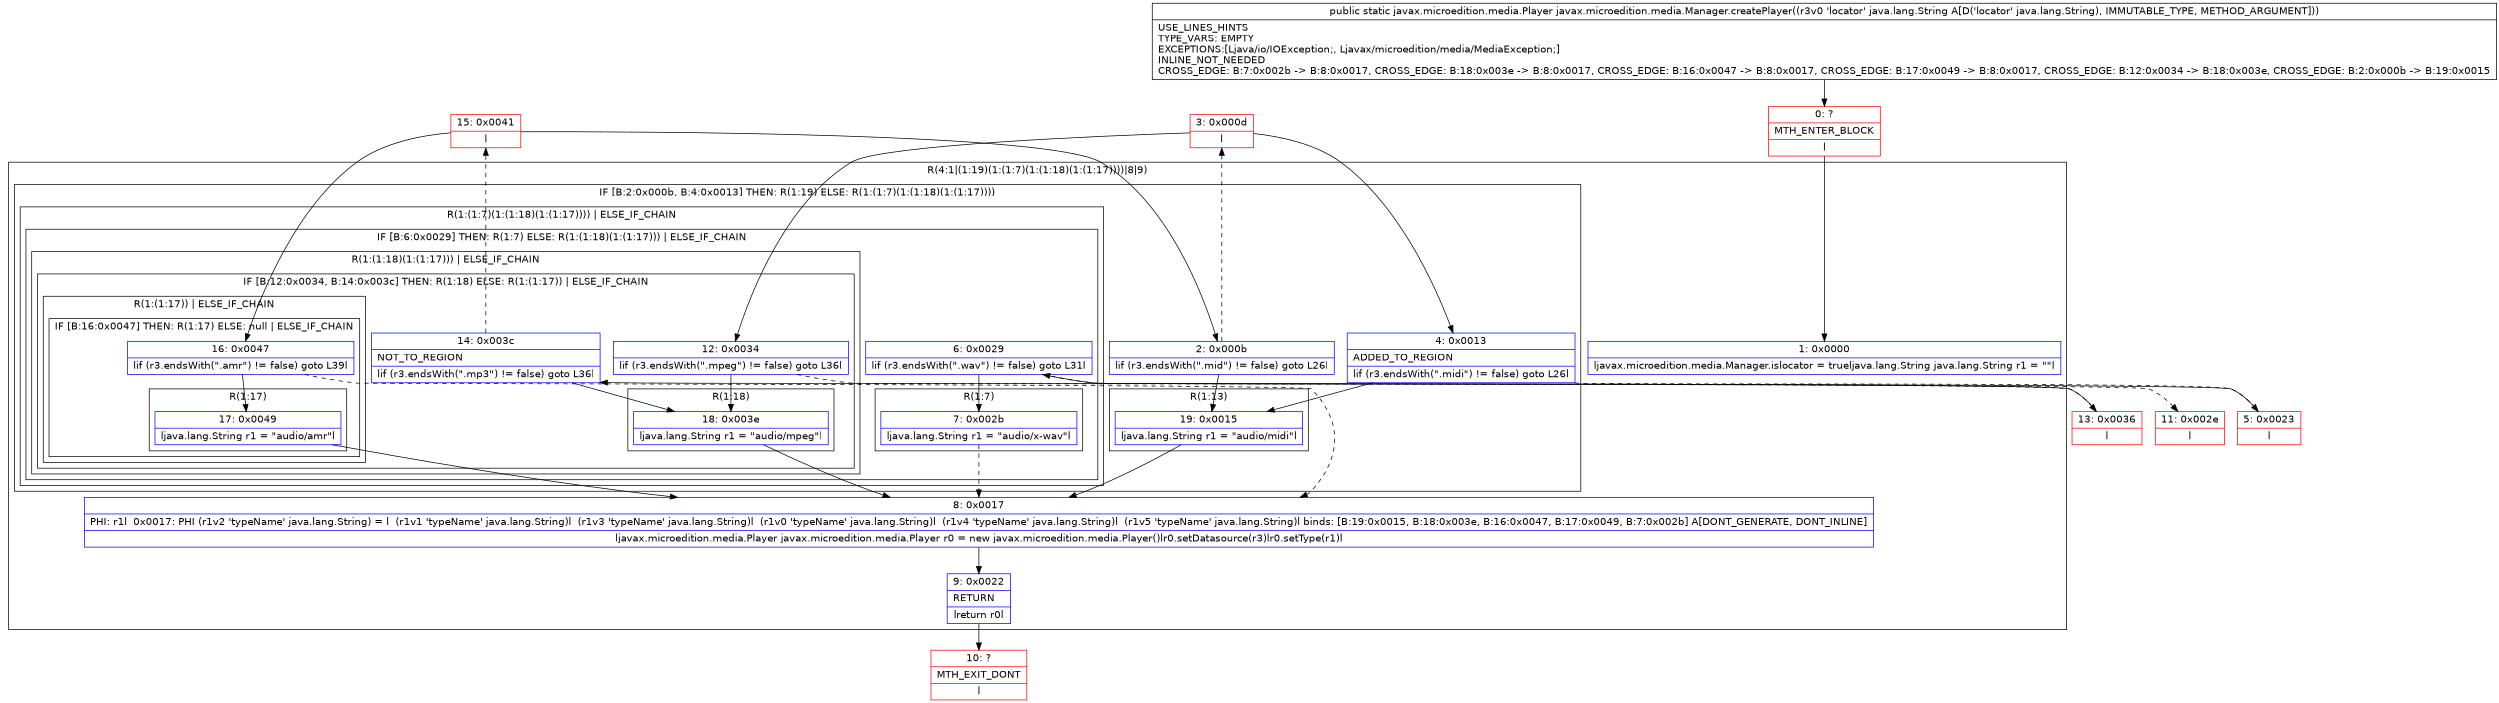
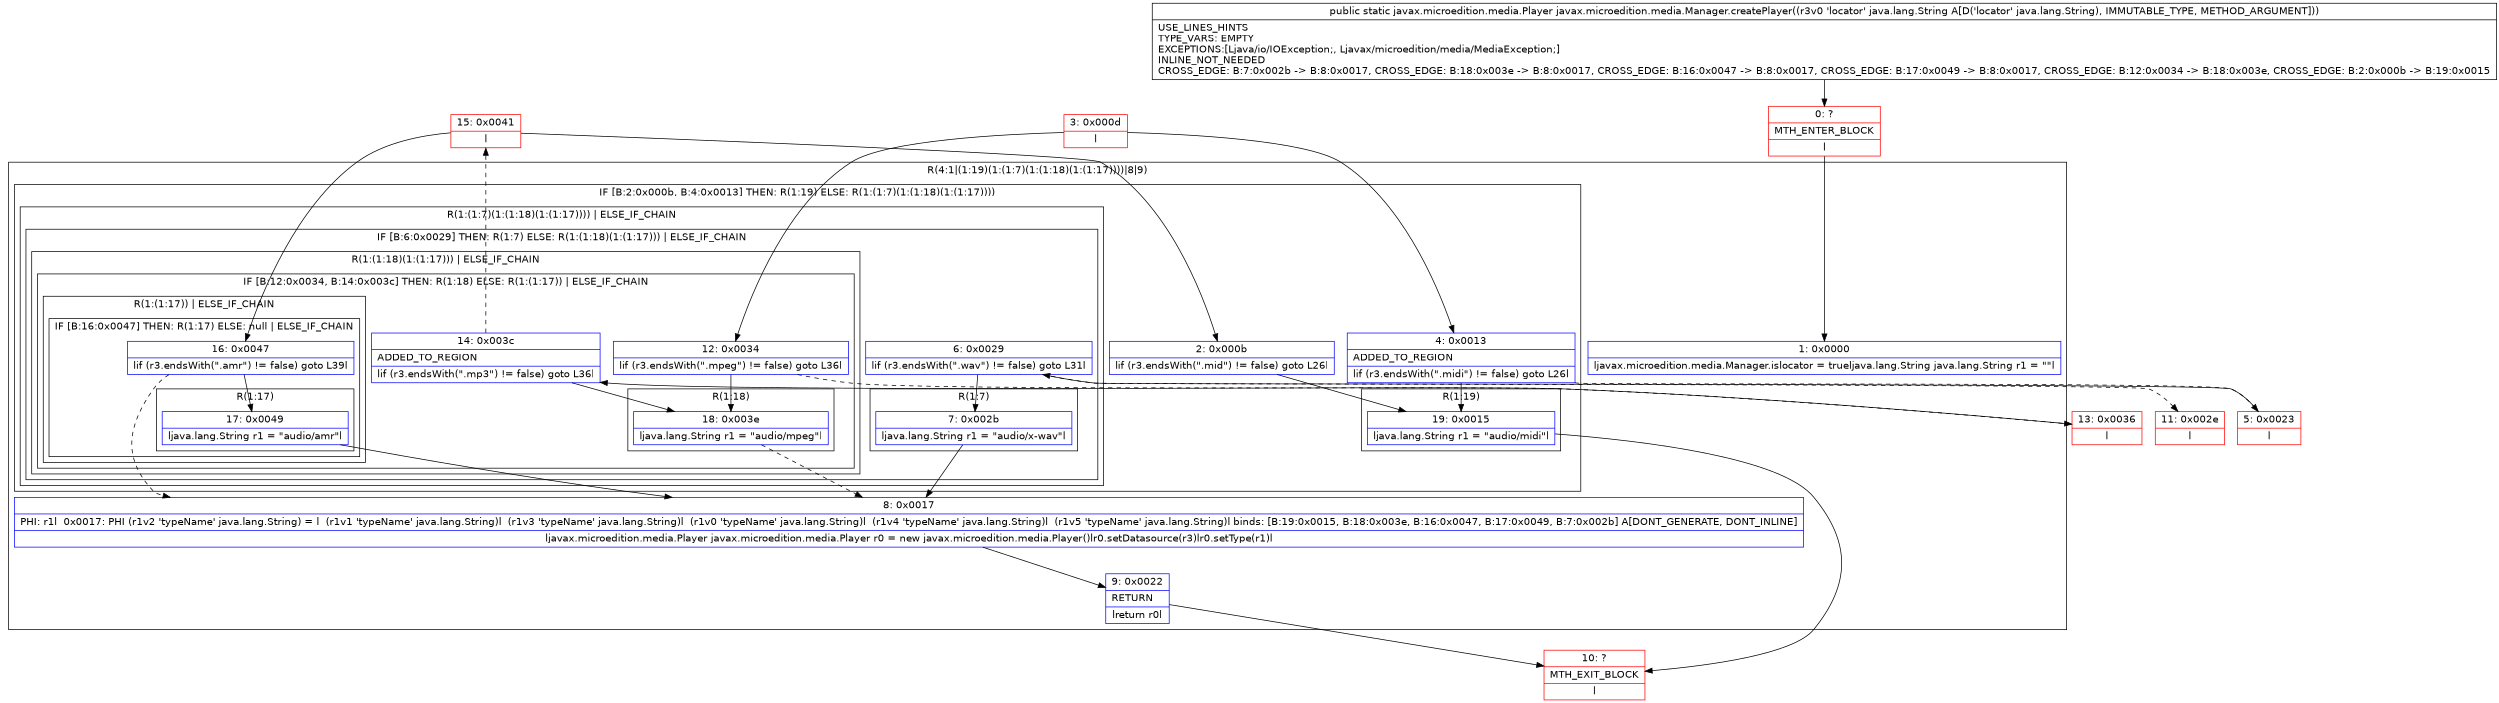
(1222, 248) -> none
(420, 358) -> (427, 358)
(1209, 397) -> (1461, 397)
(805, 464) -> (797, 463)
(979, 467) -> (946, 468)
(1129, 472) -> (1827, 516)
(979, 675) -> (1594, 675)
